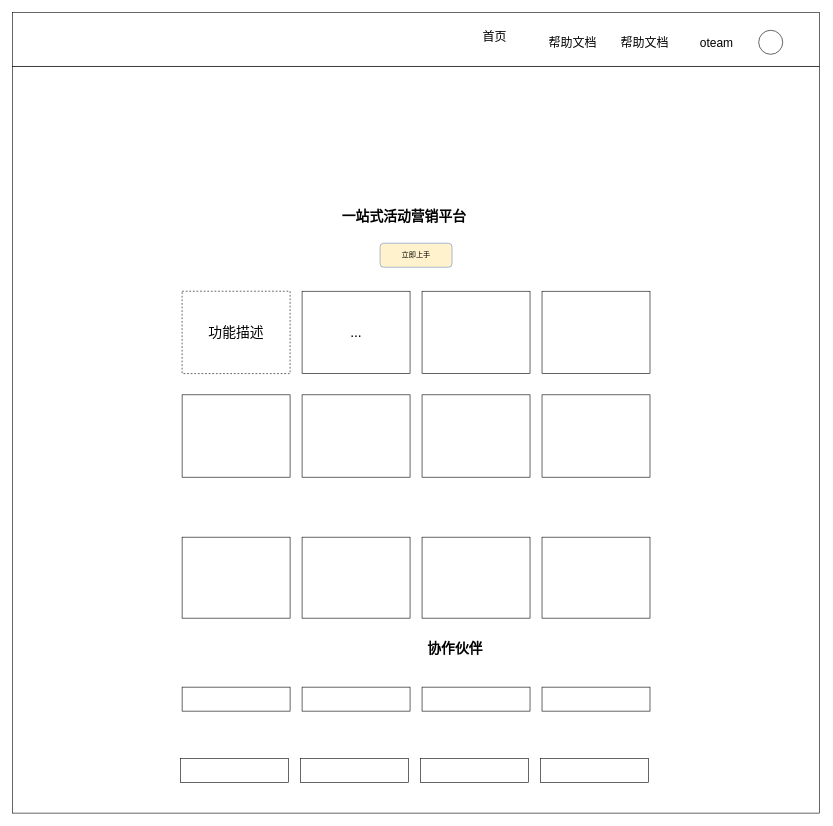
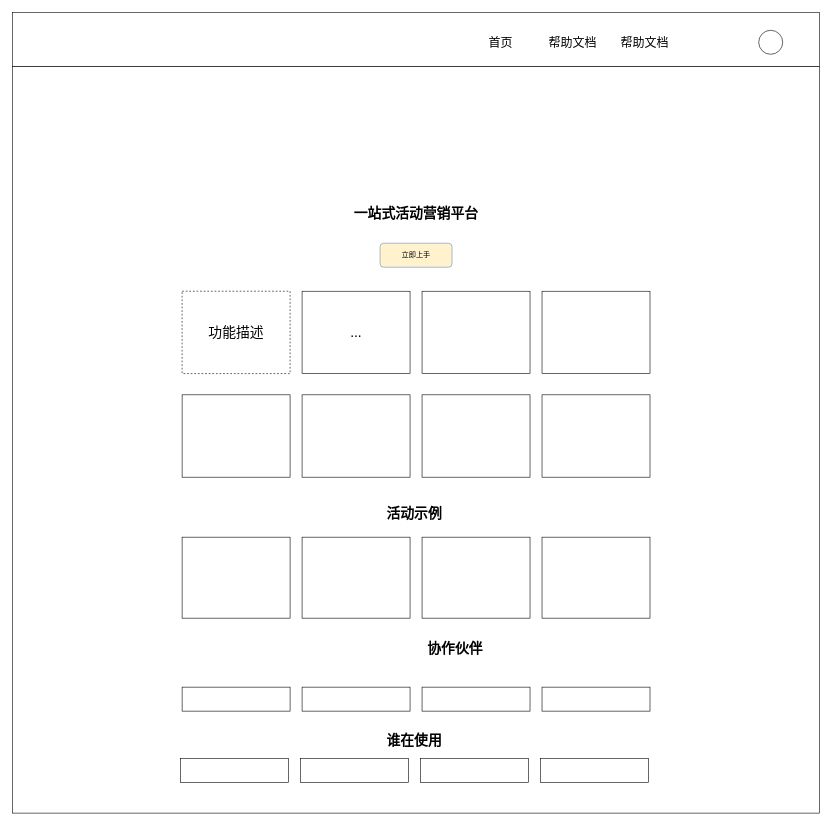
(495, 36) -> (501, 42)
(717, 42) -> none
(404, 216) -> (416, 213)
none -> (414, 513)
none -> (414, 741)
